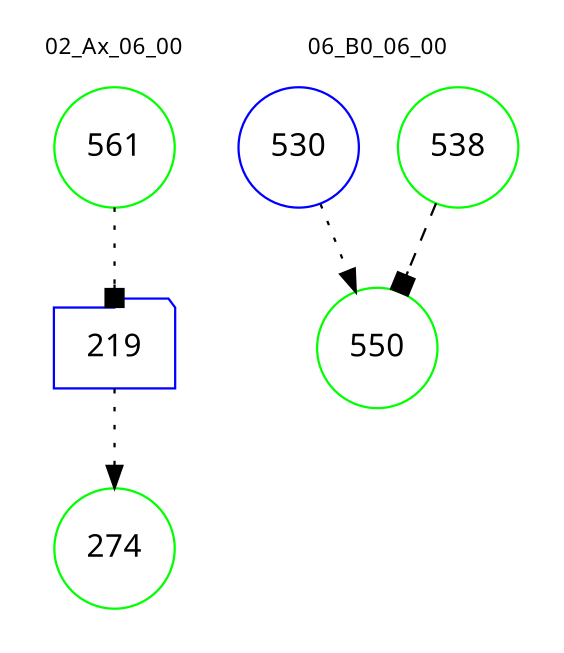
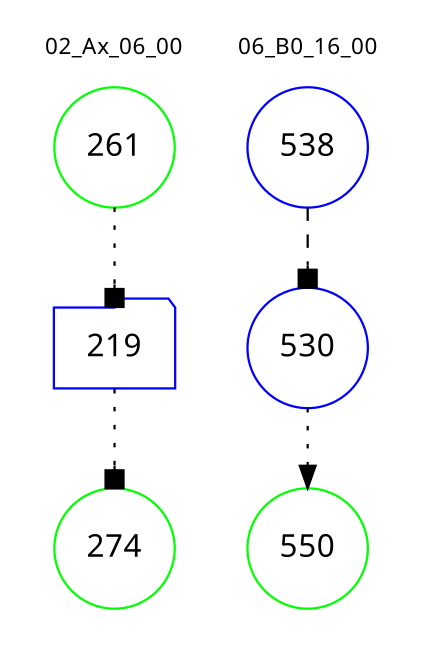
(378, 48) -> (309, 48)
(115, 147) -> (115, 147)
(458, 147) -> (308, 147)
(422, 237) -> (308, 236)
(115, 427) -> (115, 427)
